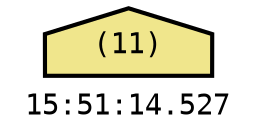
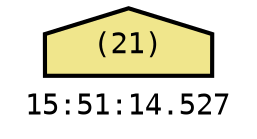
(129, 46) -> (129, 46)
